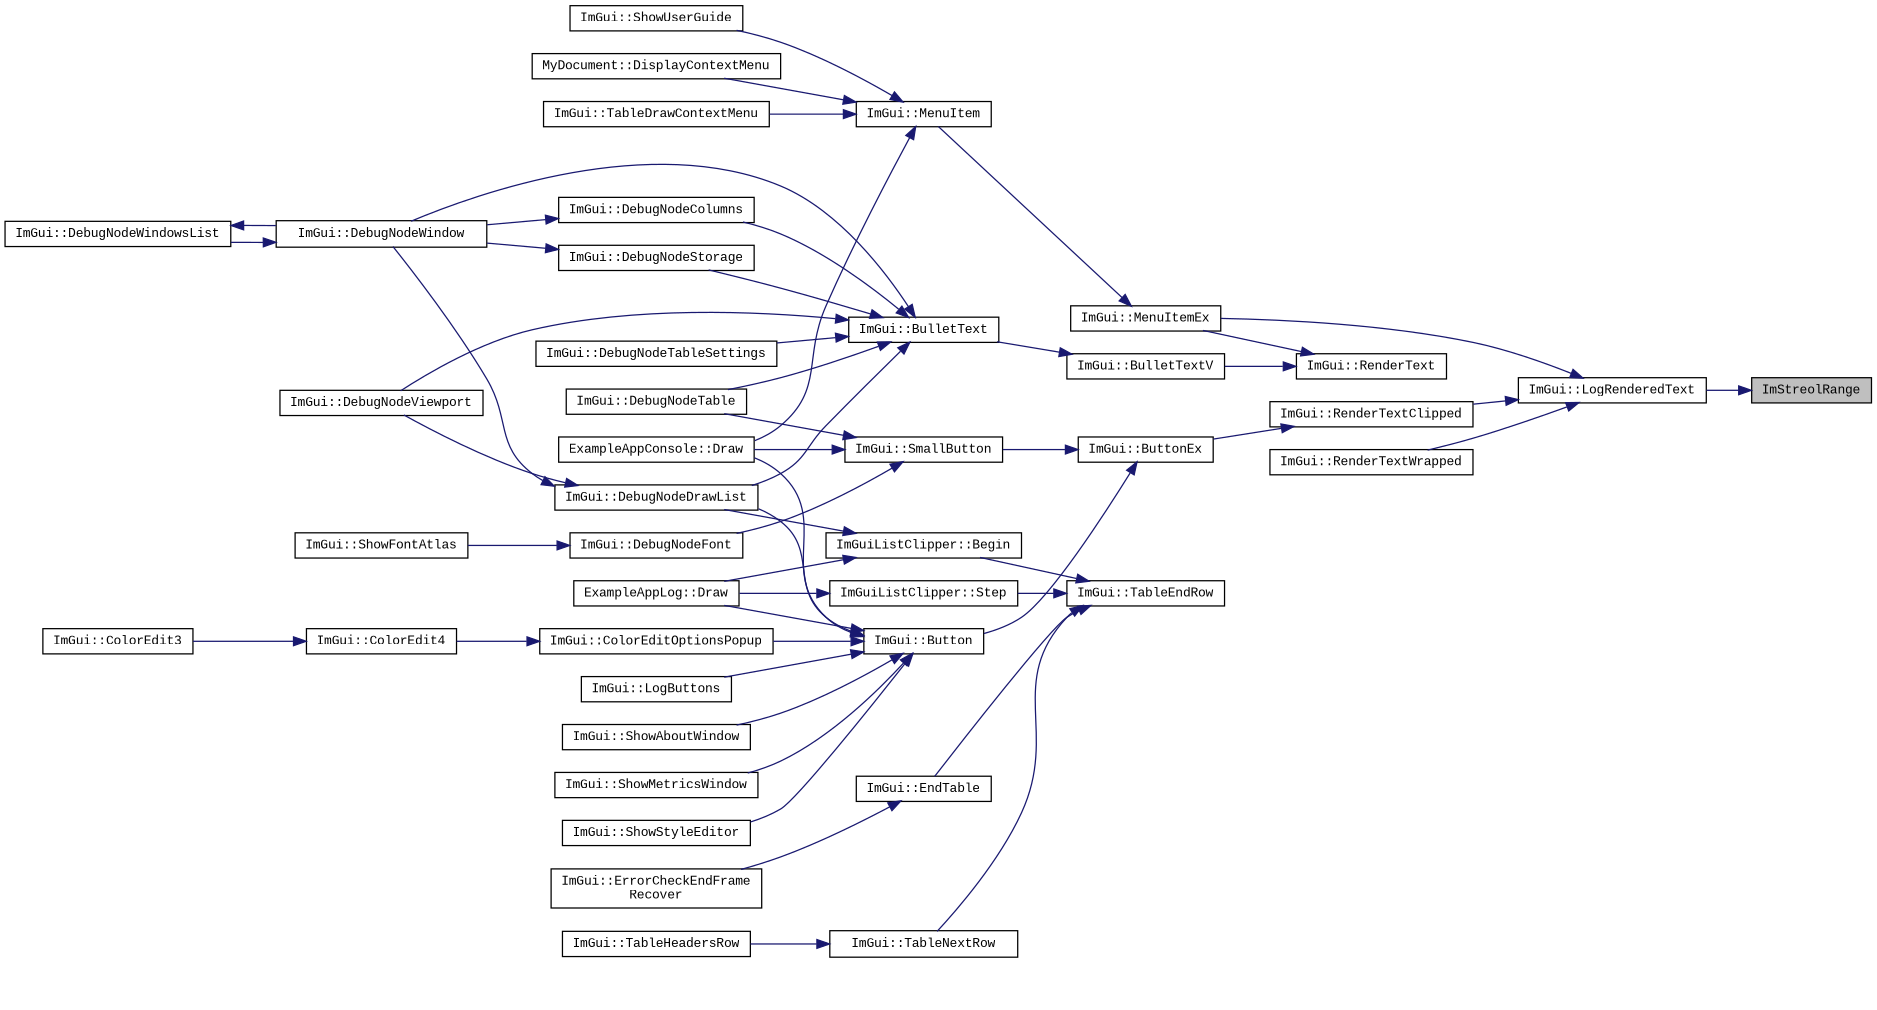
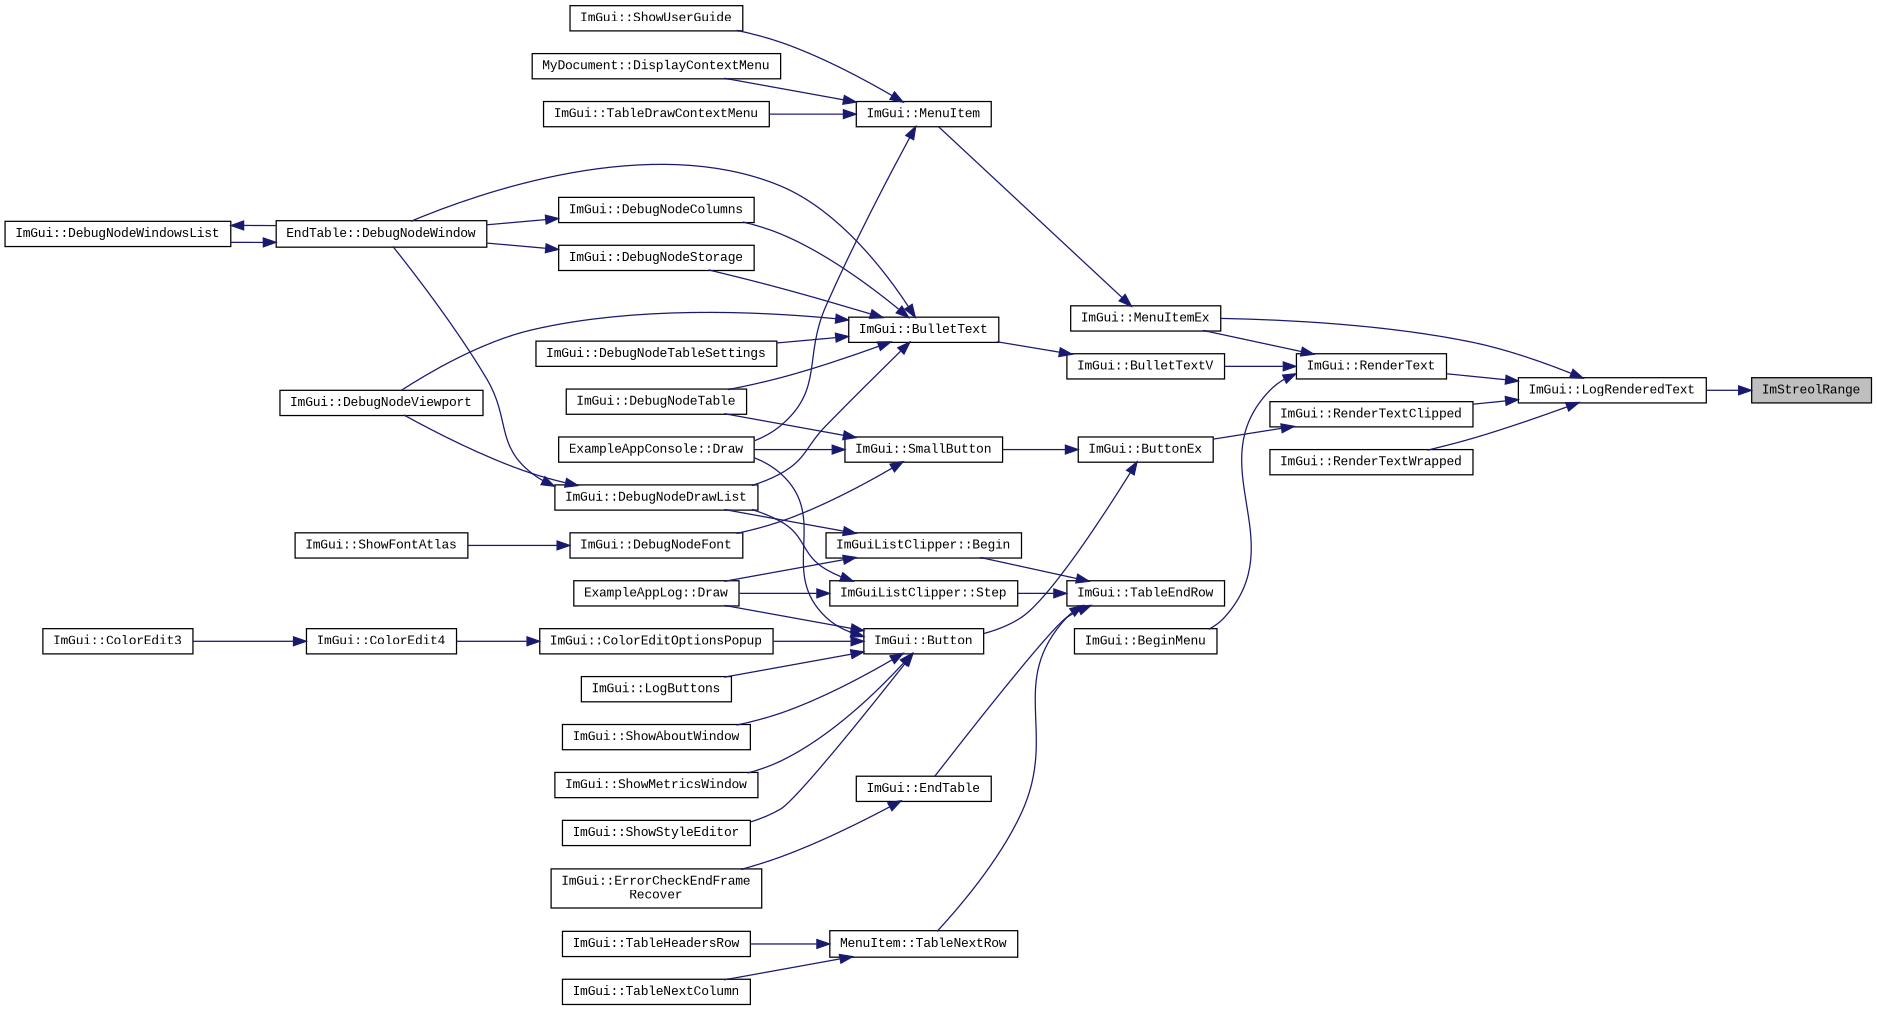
(381, 234) -> (381, 234)
none -> (1476, 377)
(796, 539) -> (796, 534)
none -> (1146, 641)
(924, 944) -> (924, 944)
none -> (656, 992)
